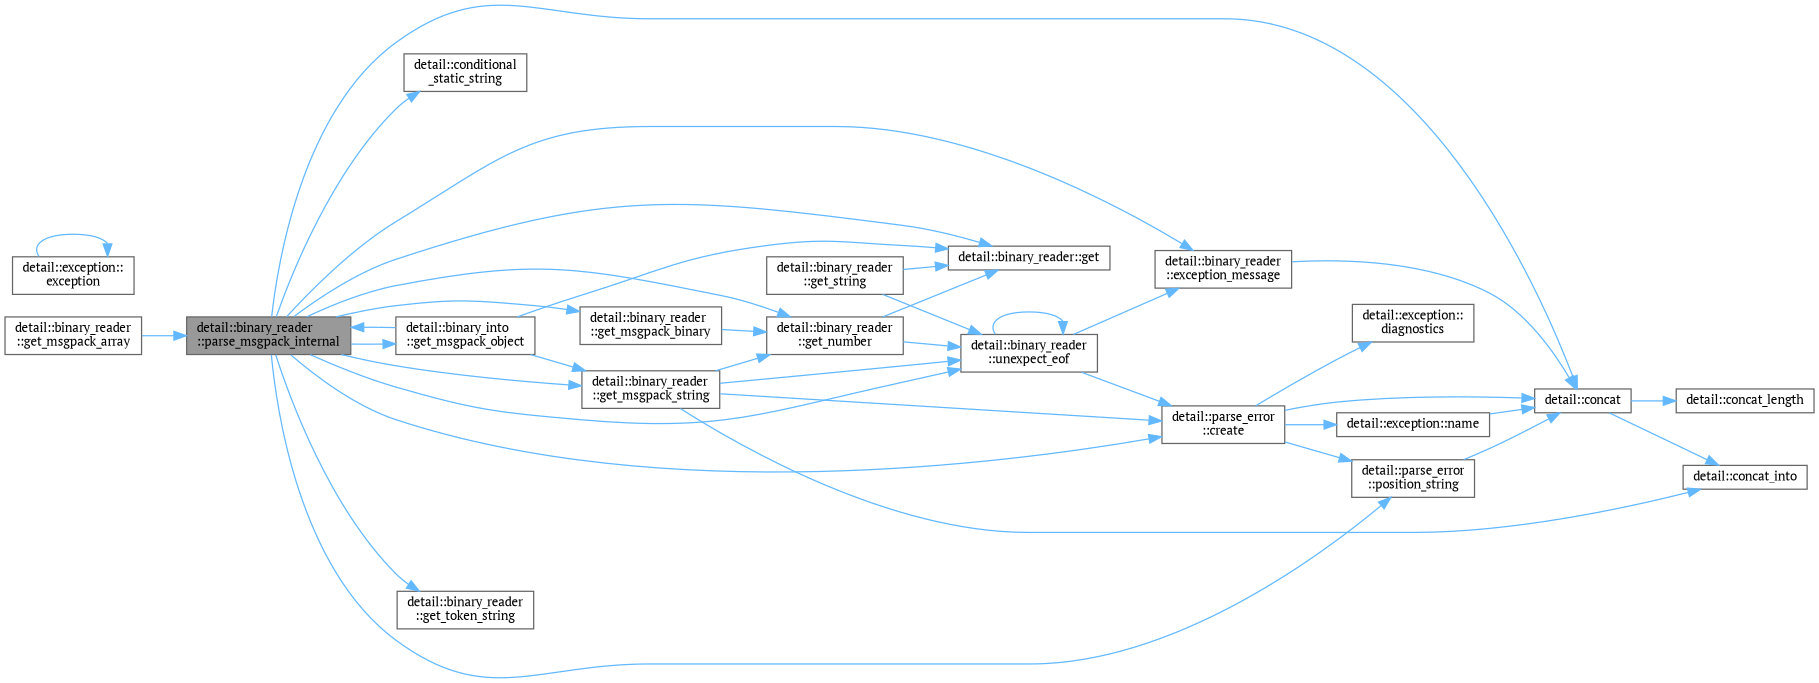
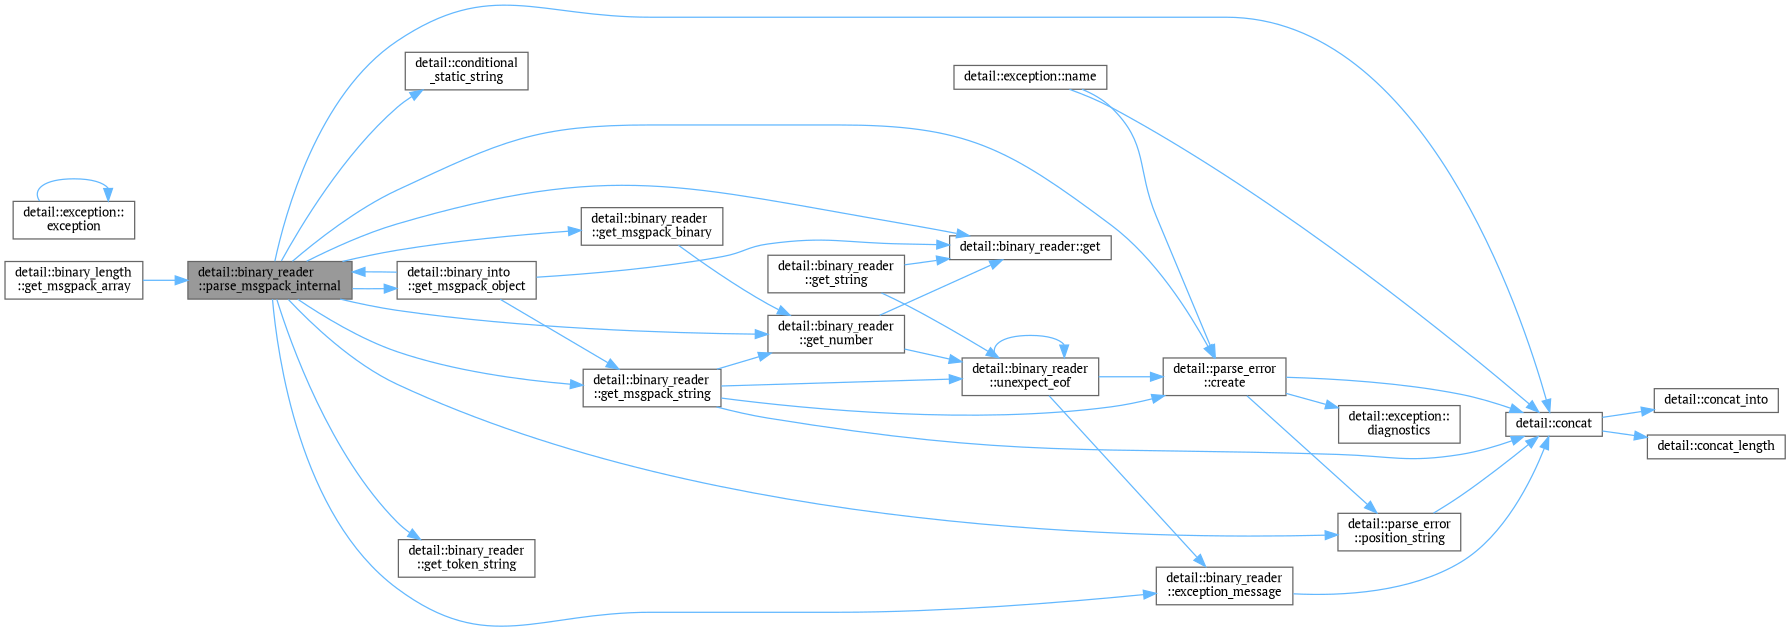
(73, 336) -> (74, 280)
(627, 423) -> none
(1304, 425) -> (1154, 210)
(1173, 532) -> (1114, 450)
